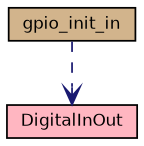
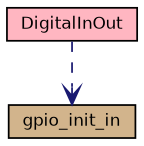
(72, 64) -> (72, 64)
